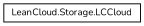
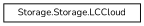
(72, 13) -> (72, 13)
